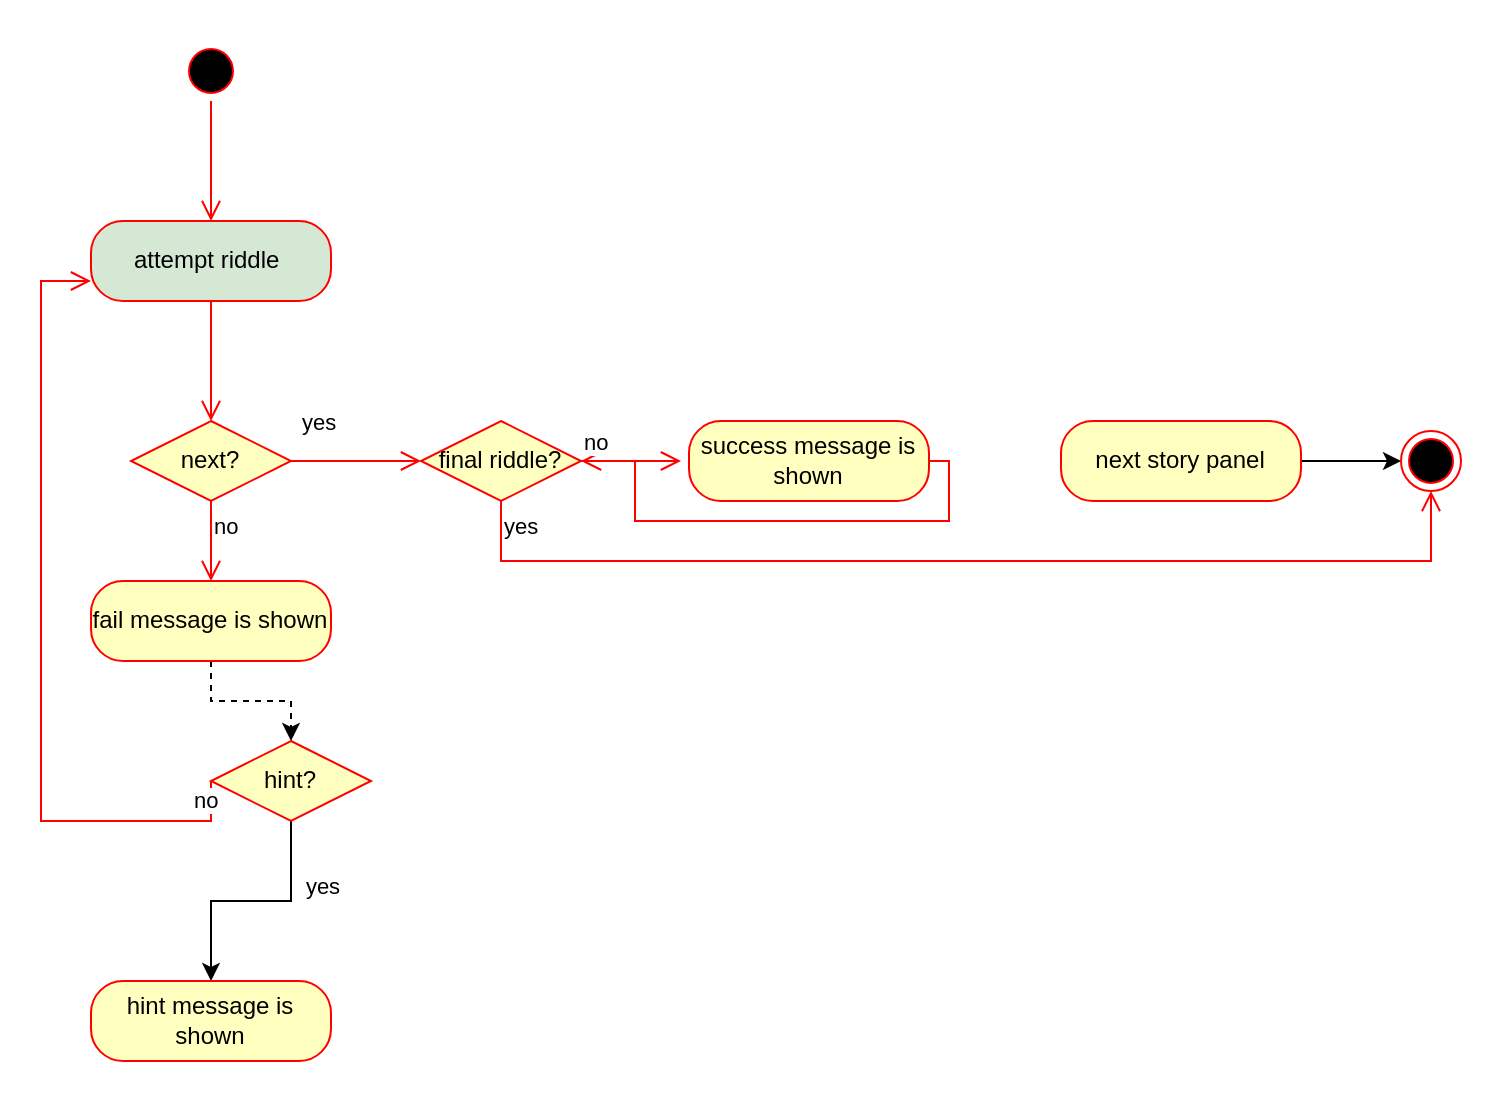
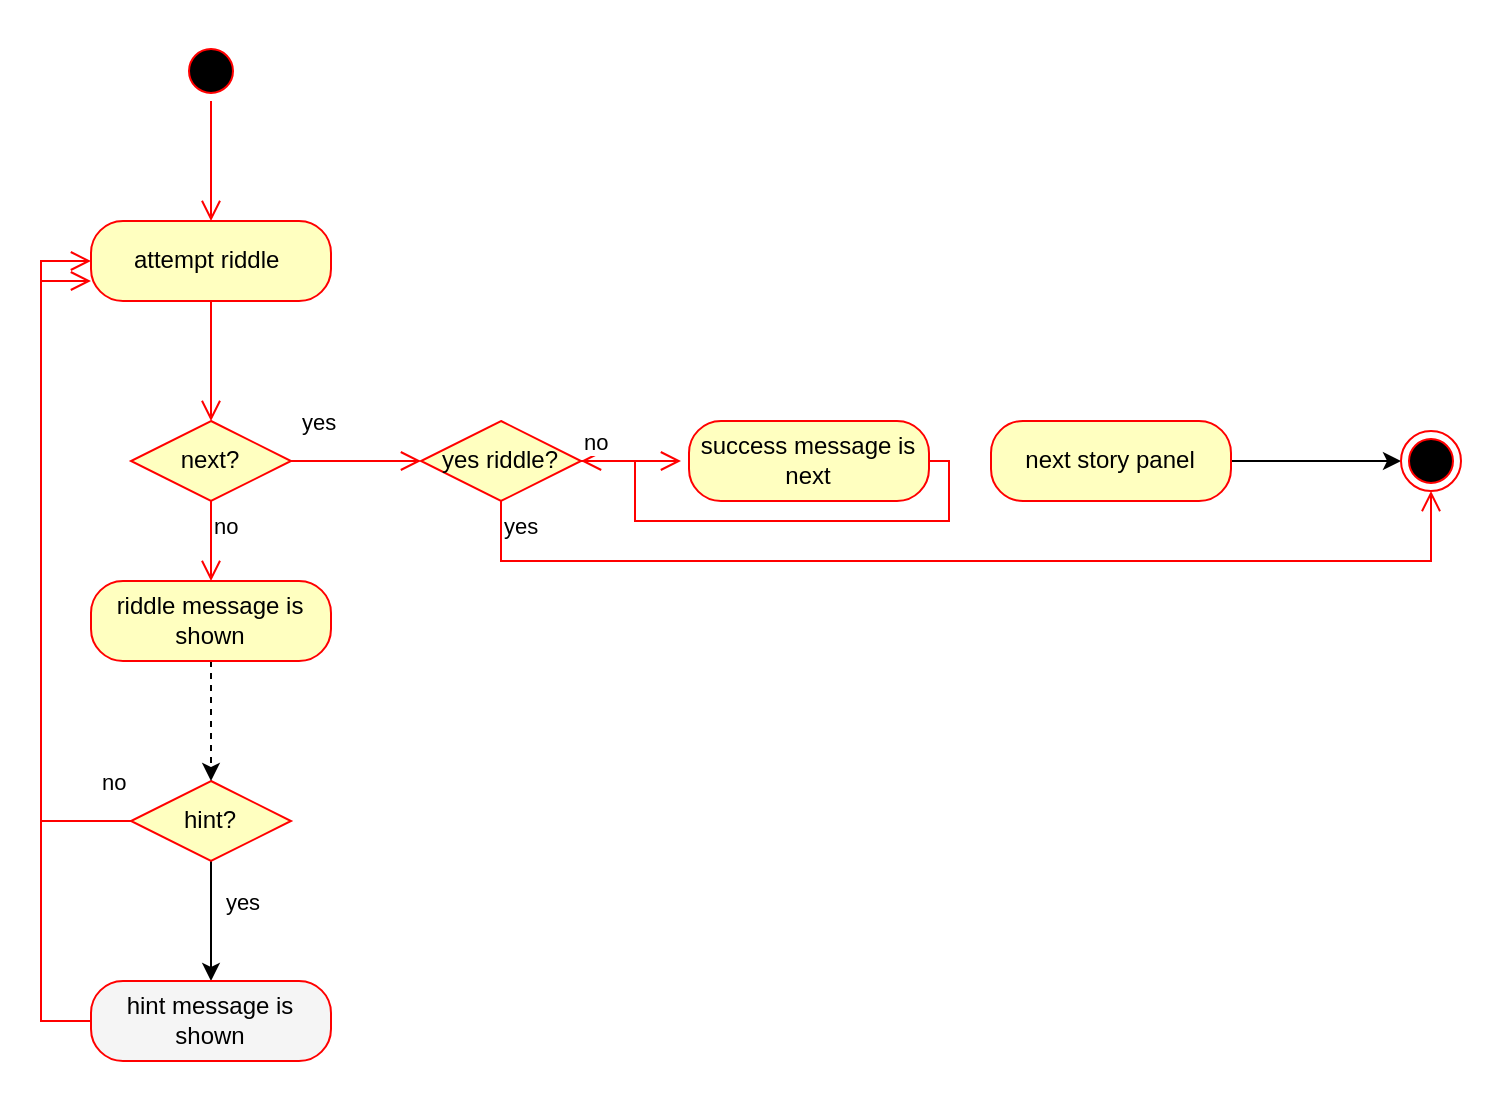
(211, 261) -> (211, 261)
(501, 461) -> (501, 461)
(809, 461) -> (809, 461)
(1181, 461) -> (1111, 461)
(211, 621) -> (211, 621)
(291, 781) -> (211, 821)
none -> (41, 948)
(211, 1021) -> (211, 1021)
